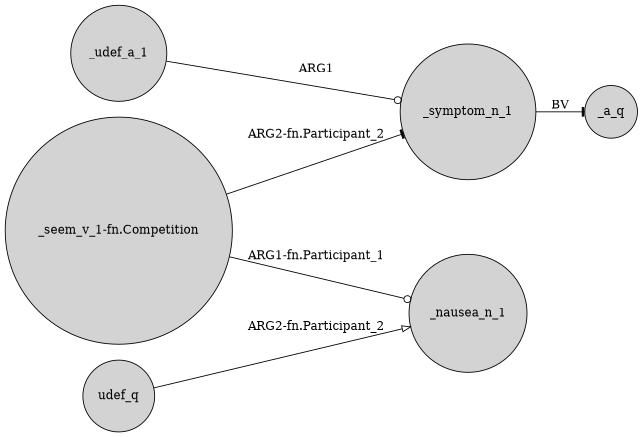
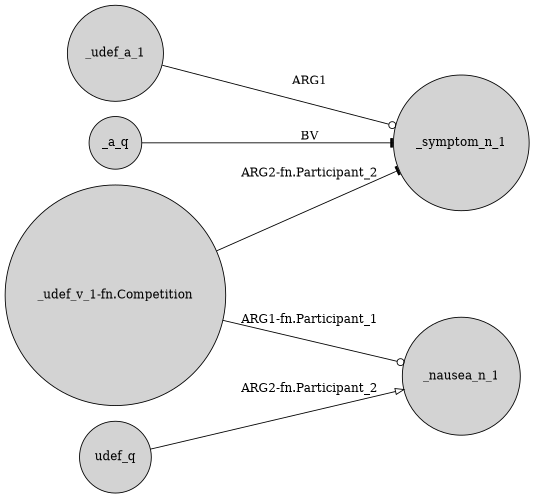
(558, 112) -> (265, 143)
(119, 231) -> (115, 295)
